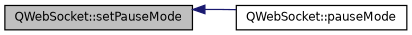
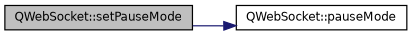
(220, 9) -> (208, 26)
